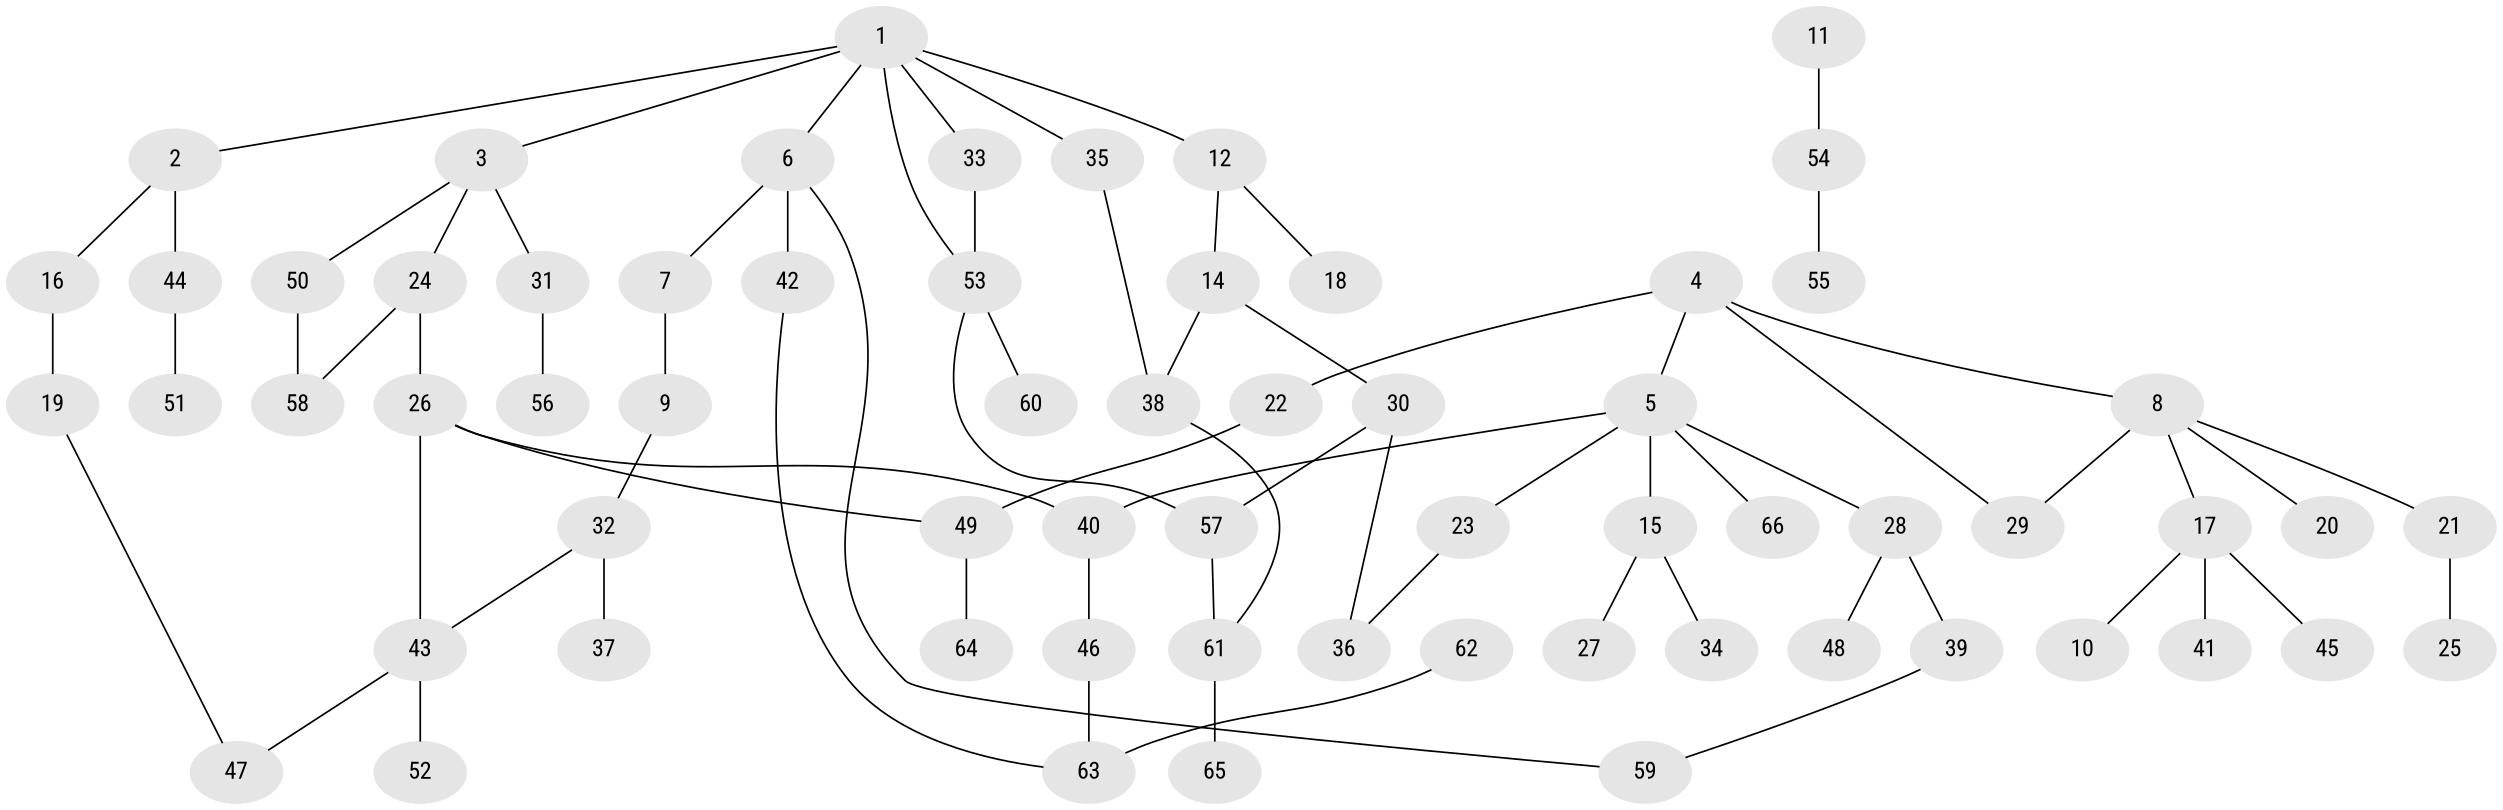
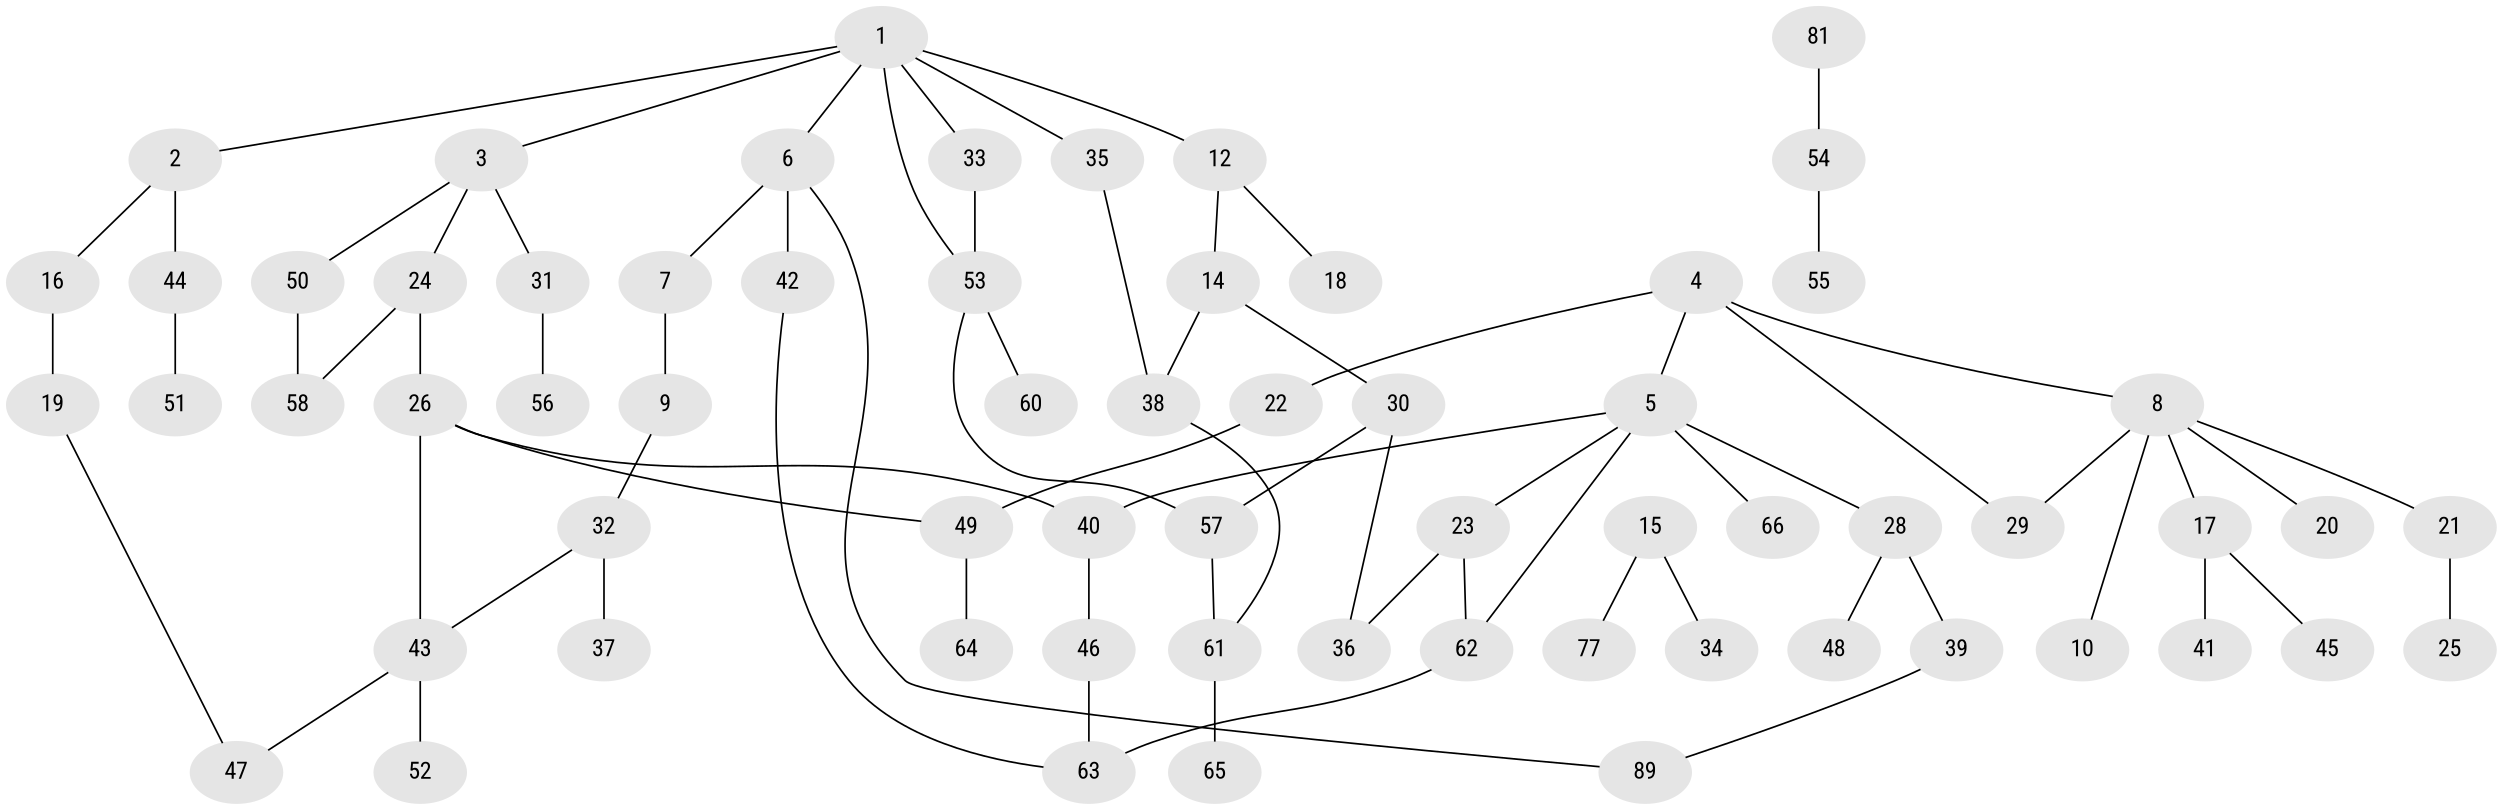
(1819, 37) -> (1819, 37)
(1650, 466) -> (1558, 527)
none -> (1465, 589)
(2144, 589) -> (2120, 527)
(1589, 650) -> (1589, 650)
(1645, 772) -> (1645, 772)
